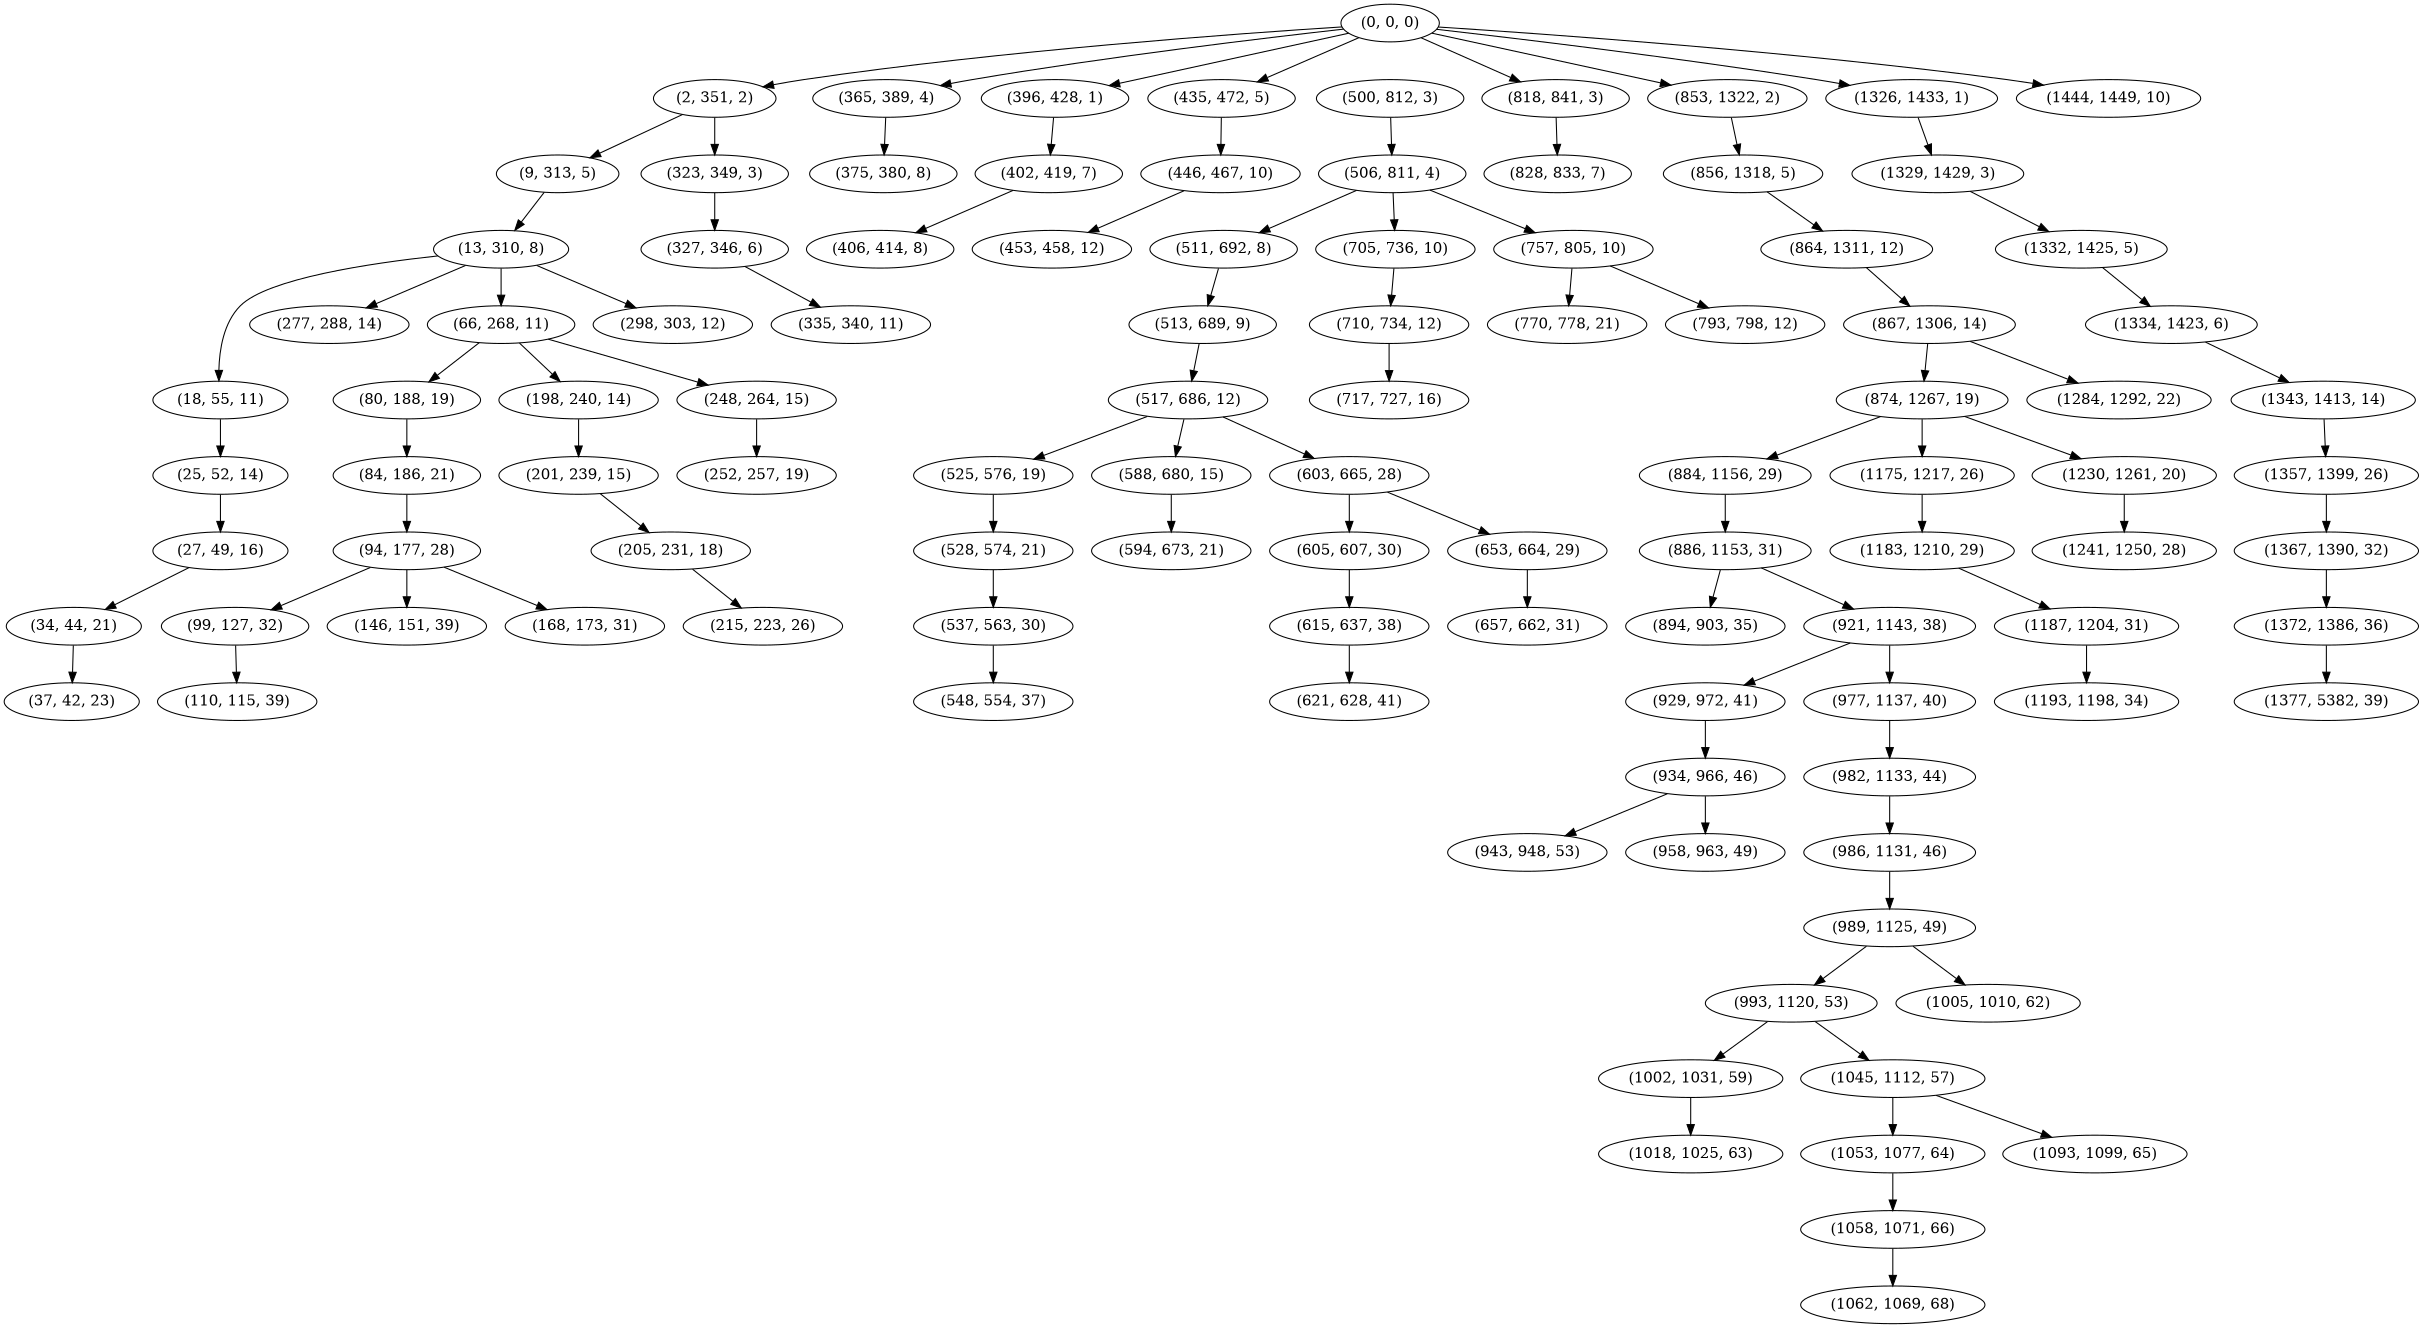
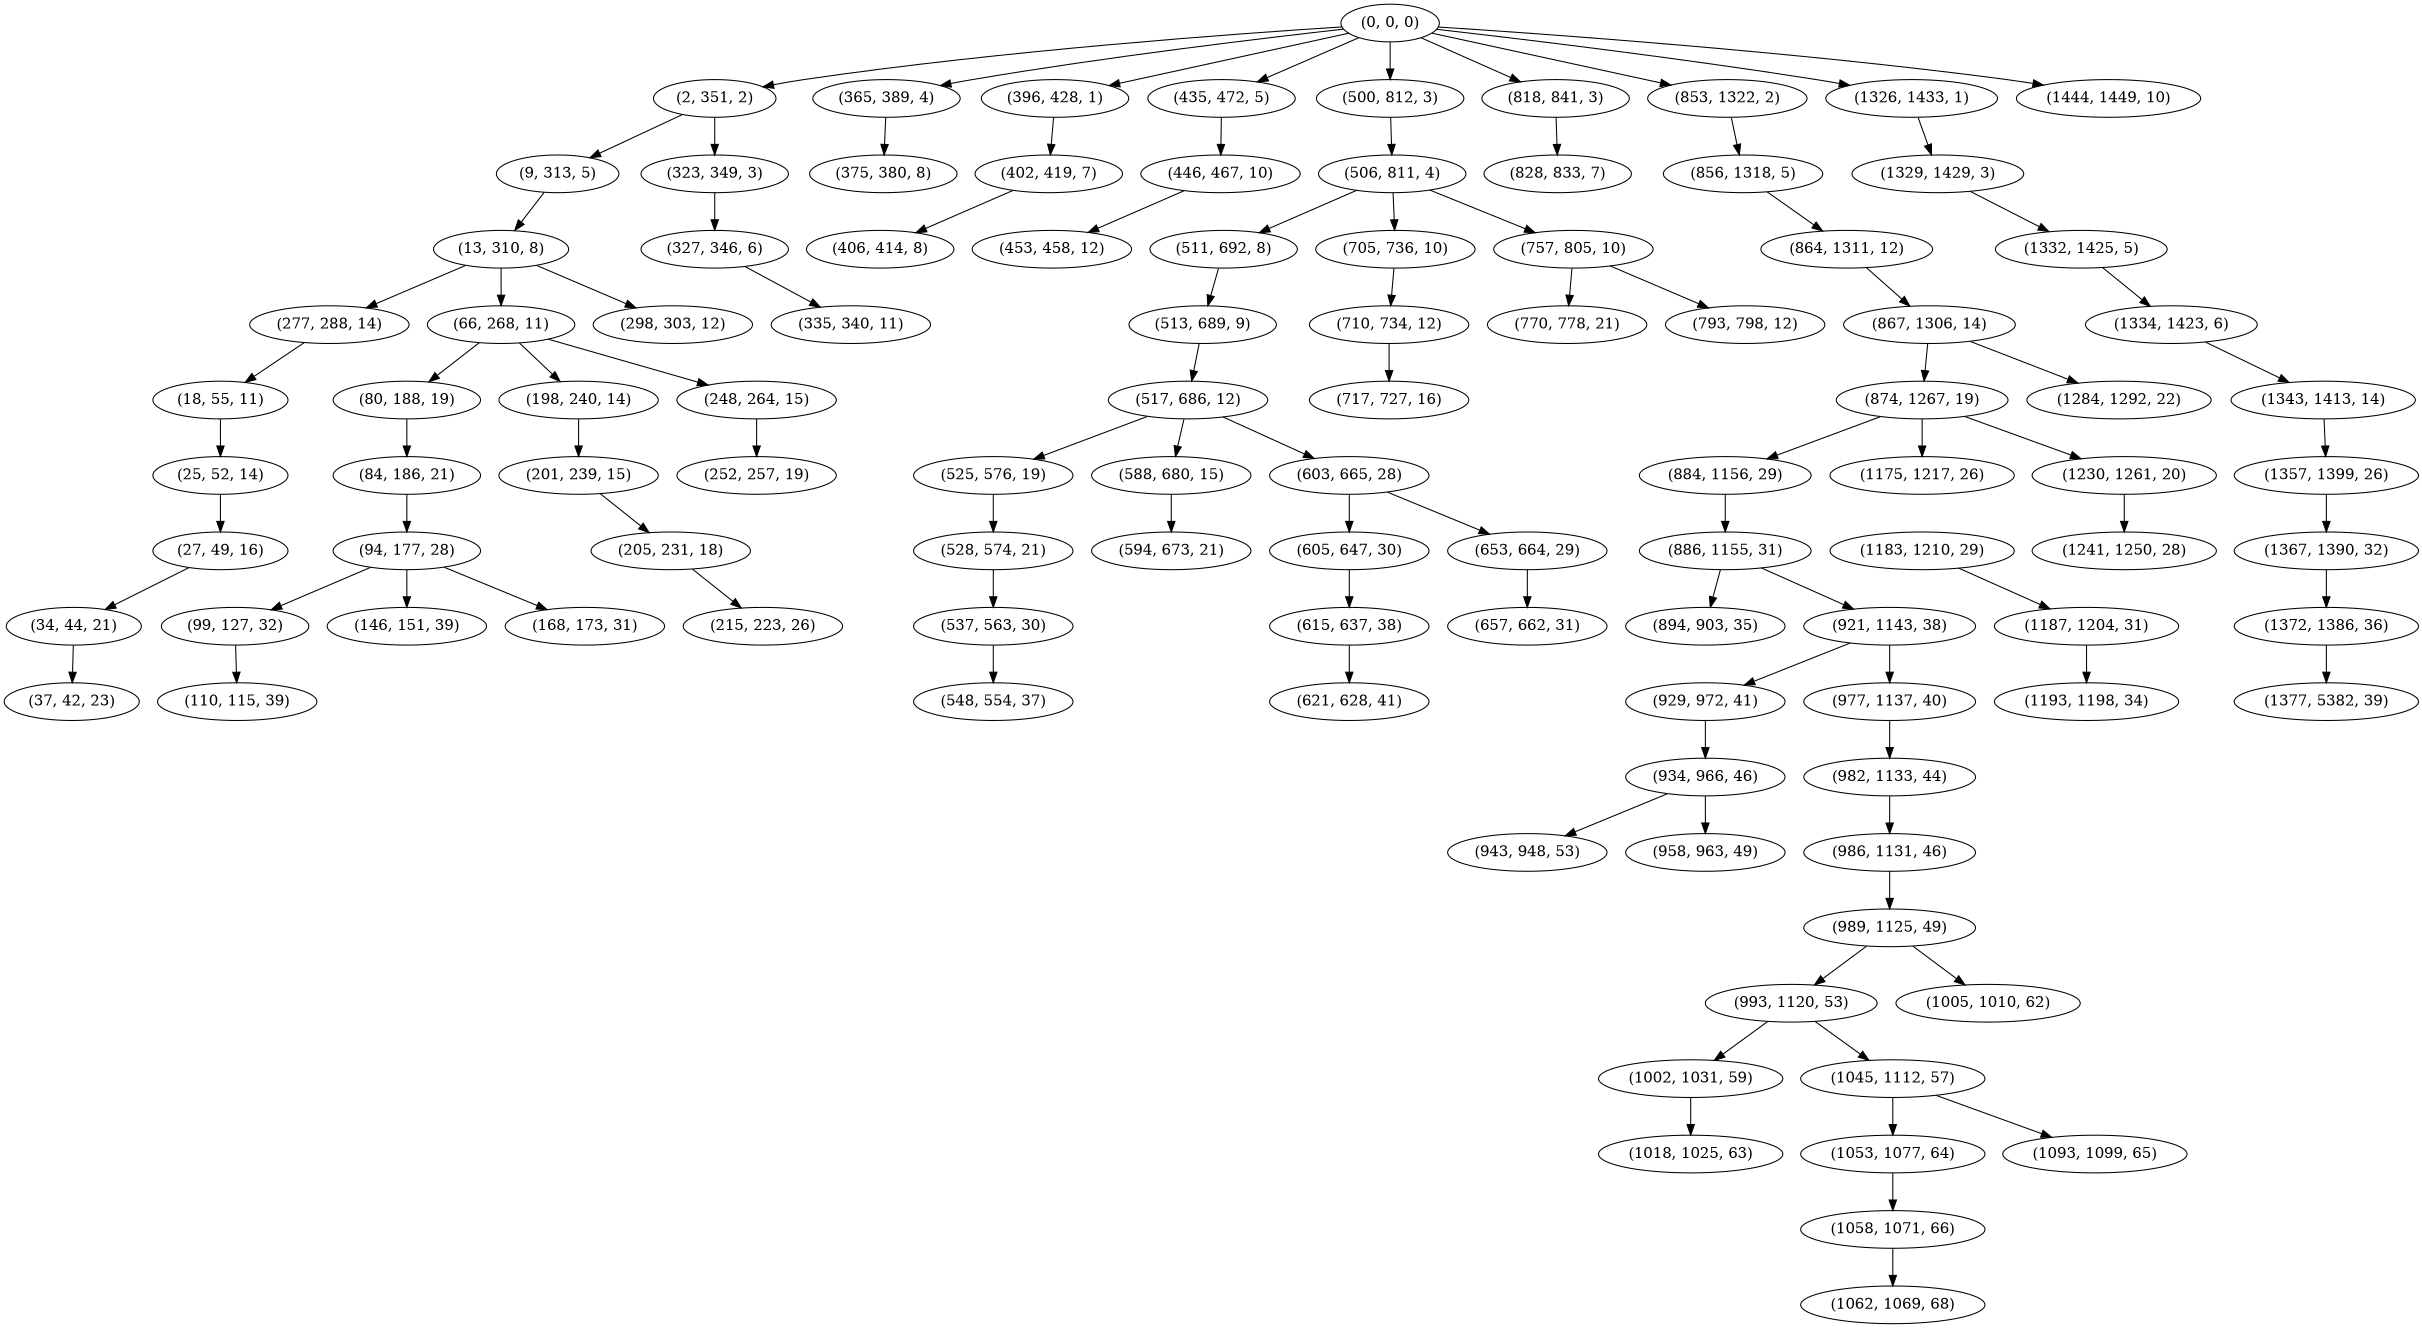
none -> (1390, 56)
(302, 279) -> (279, 359)
(1922, 508) -> none
(1349, 551) -> (1349, 551)
(1725, 551) -> (1725, 551)
